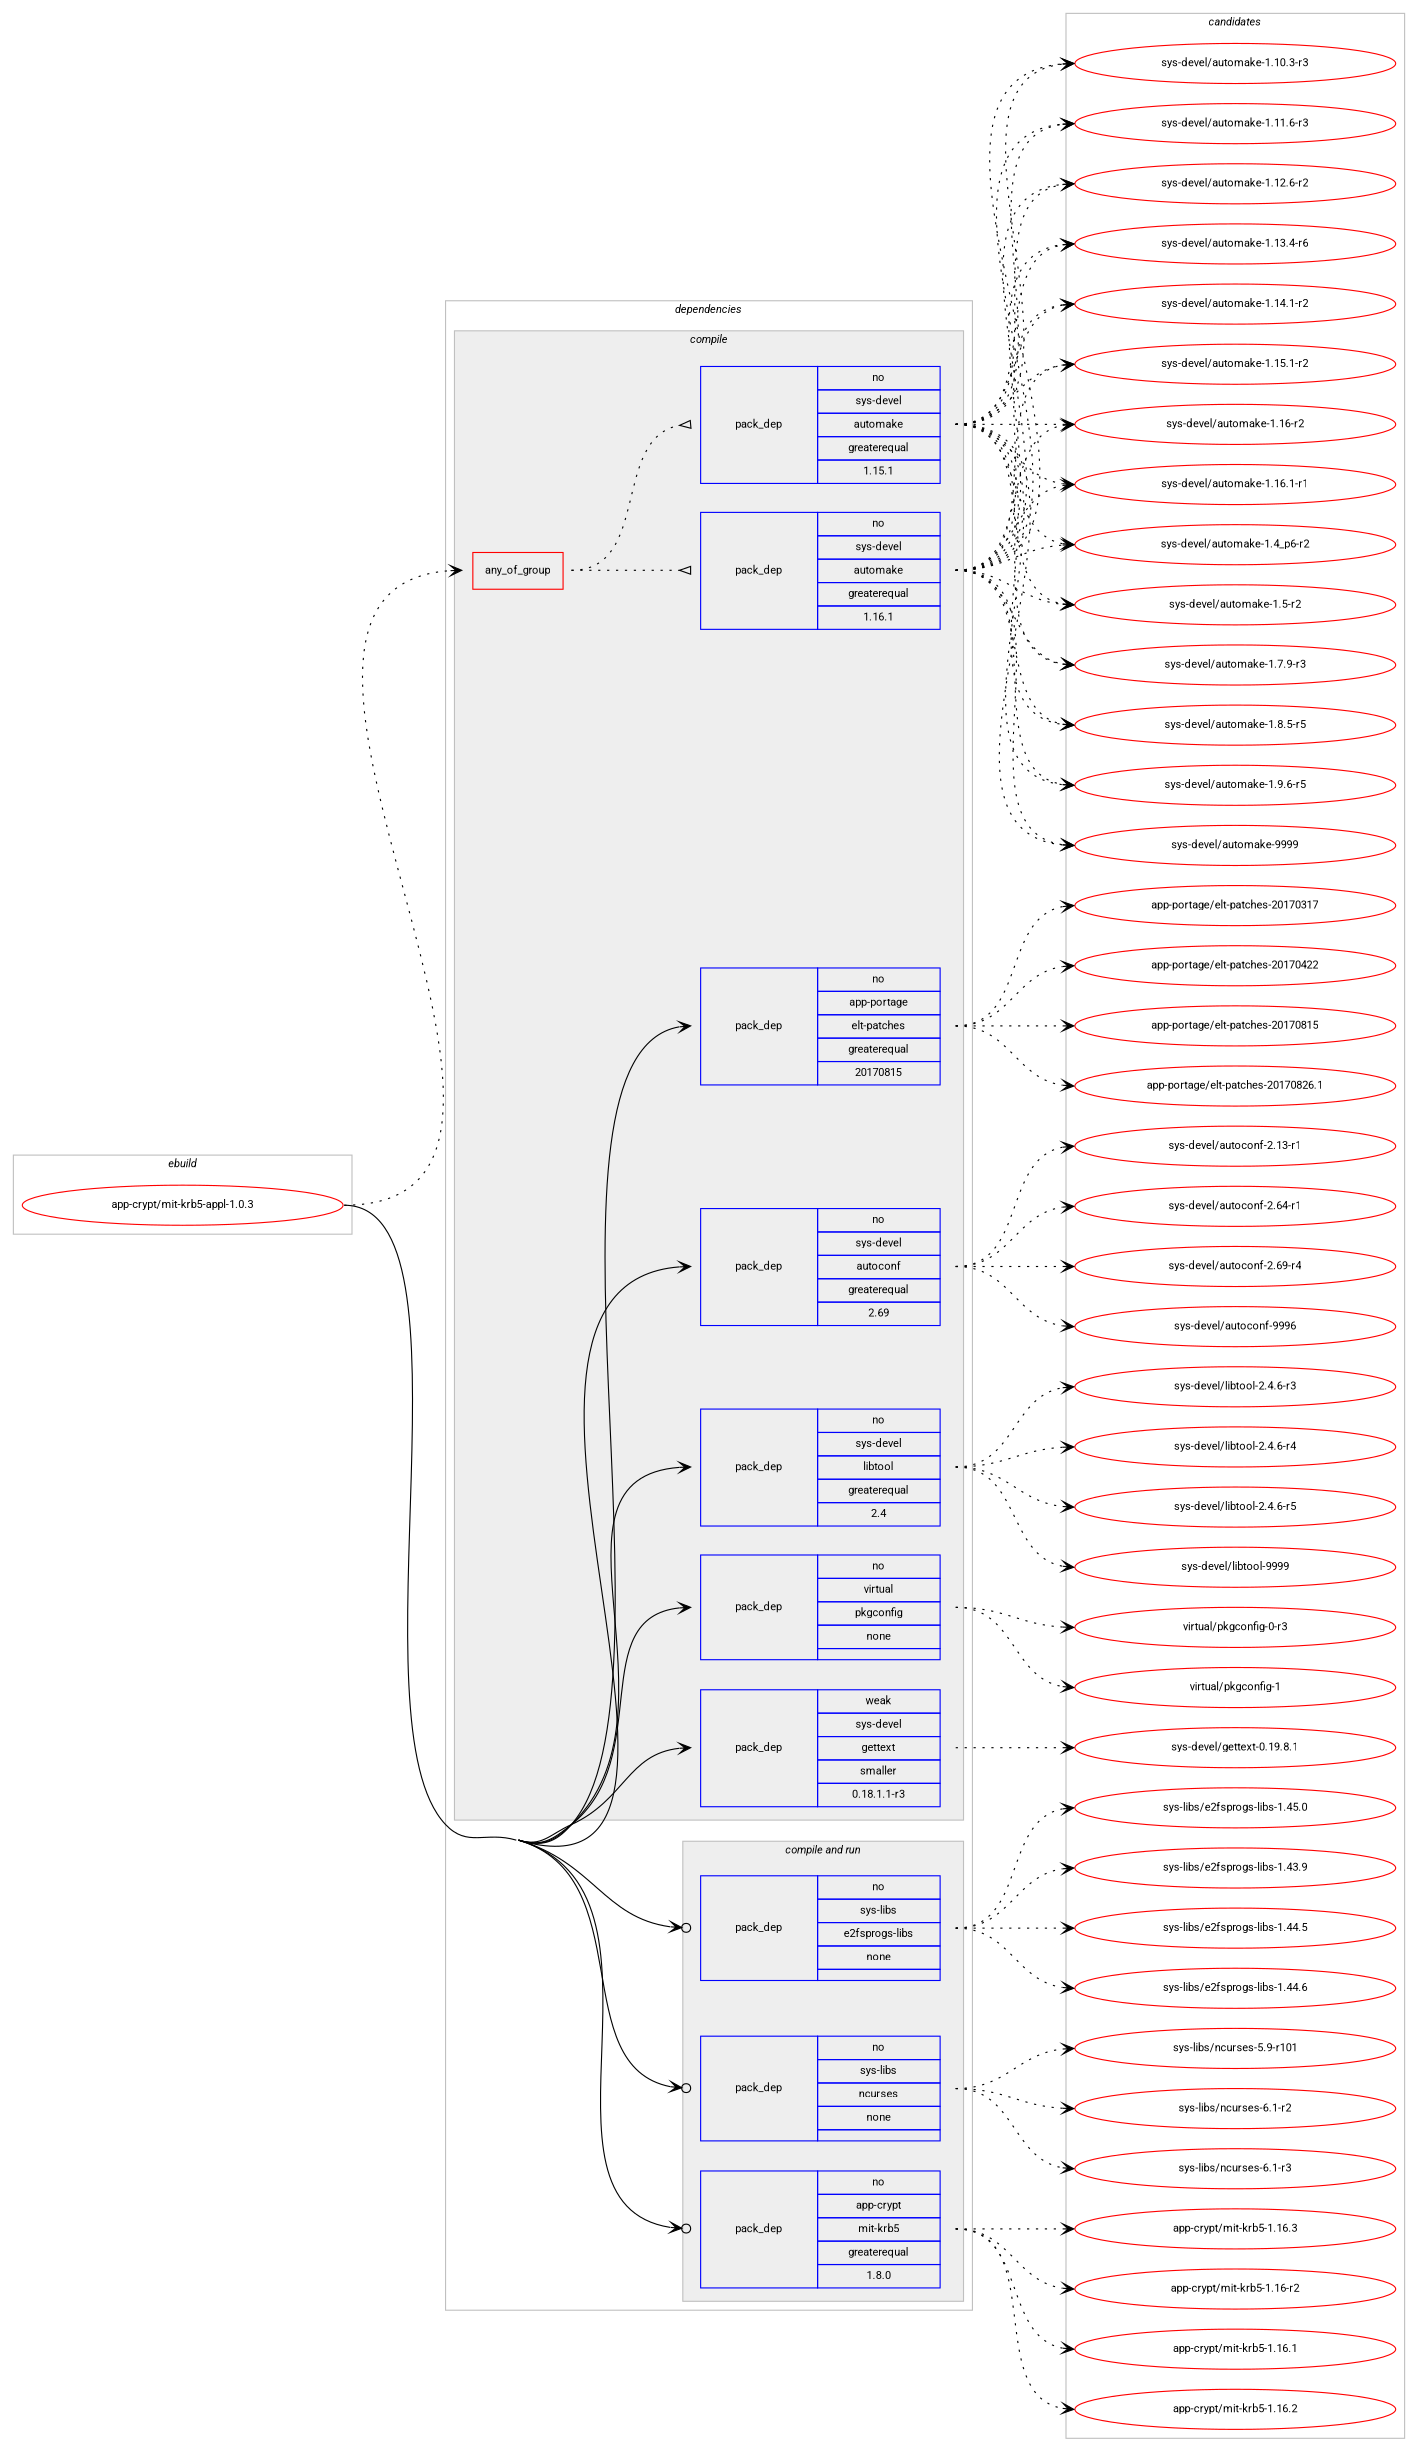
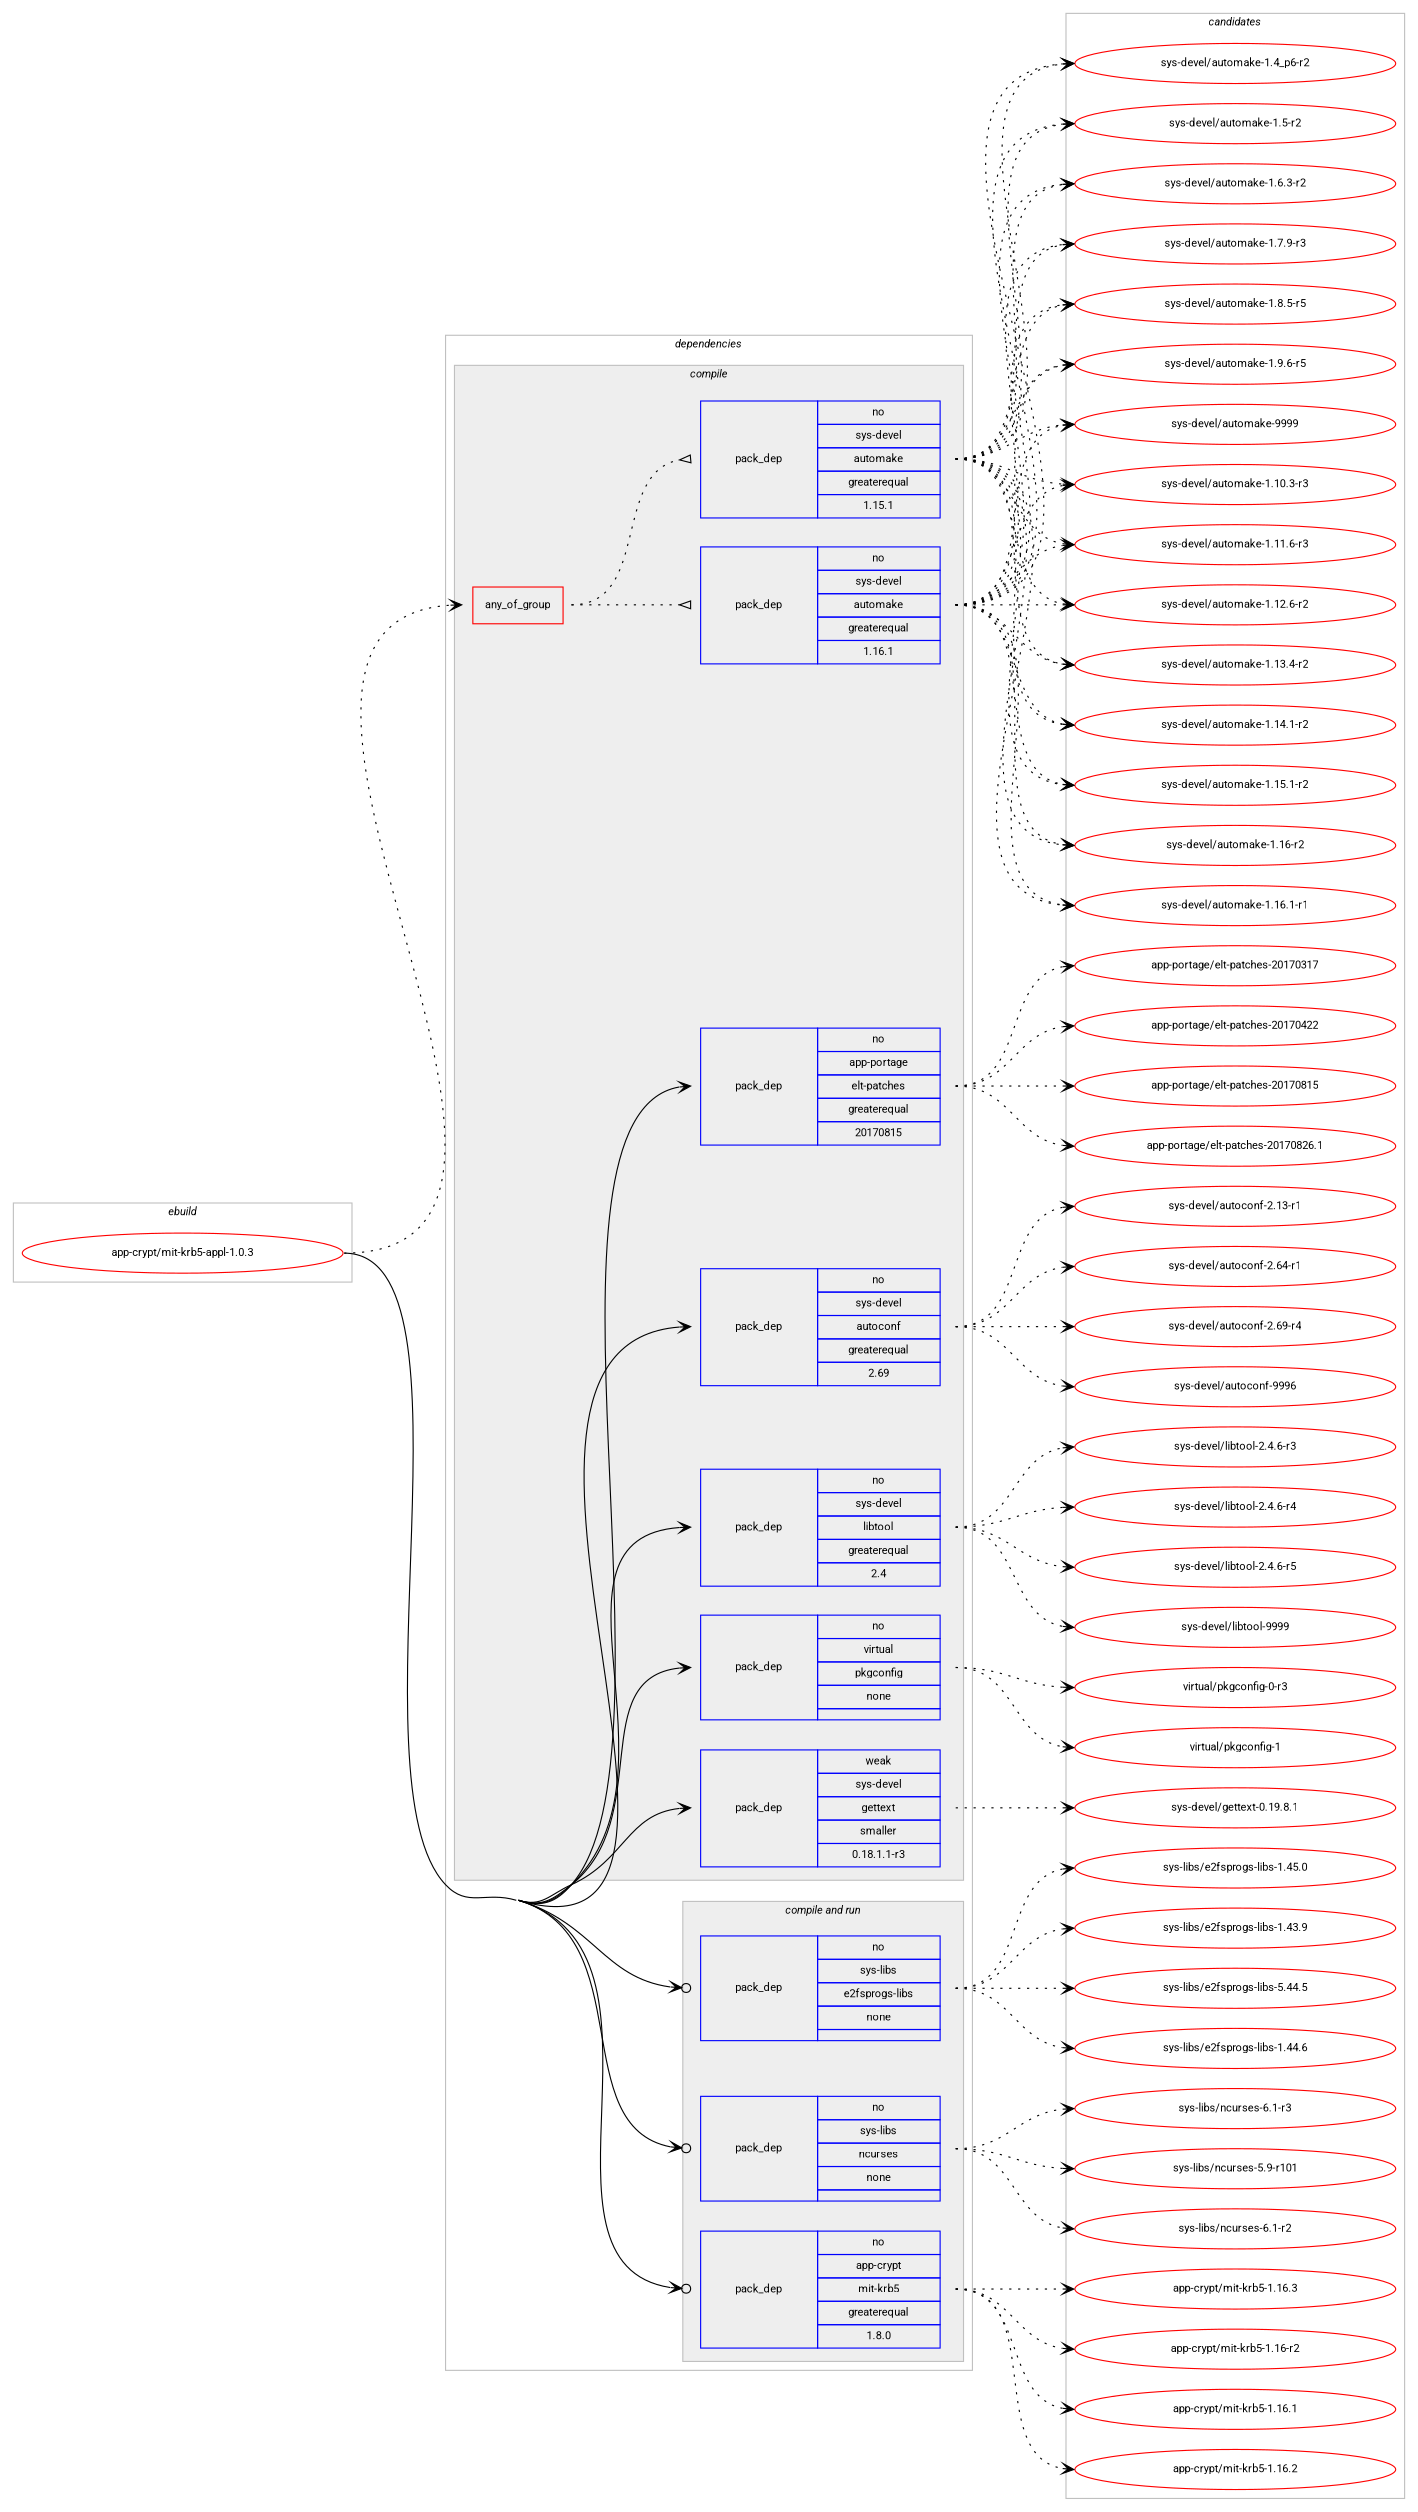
none -> (1235, 184)
(1235, 244) -> (1235, 665)
(1235, 1928) -> (1235, 1988)
